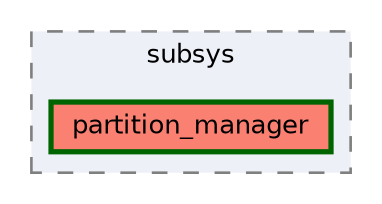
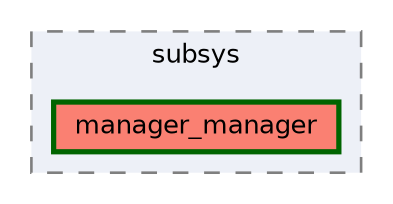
(191, 127) -> (196, 127)
